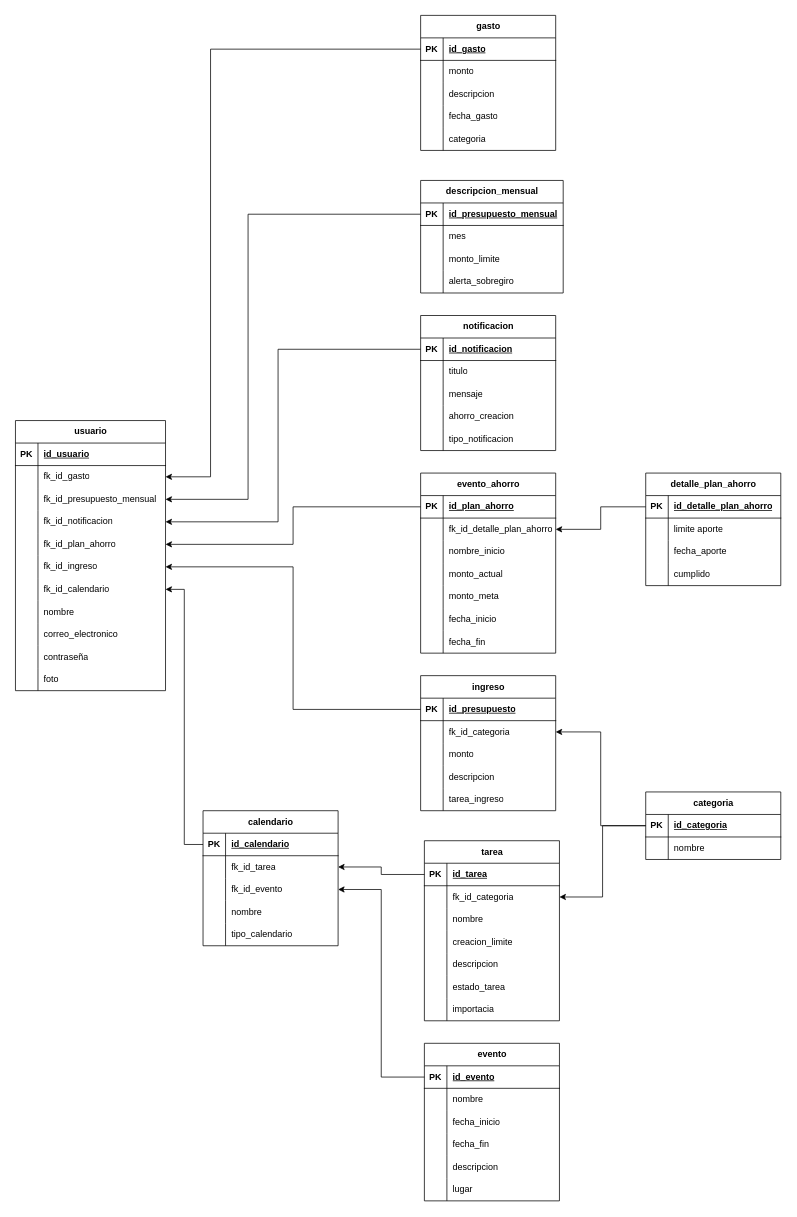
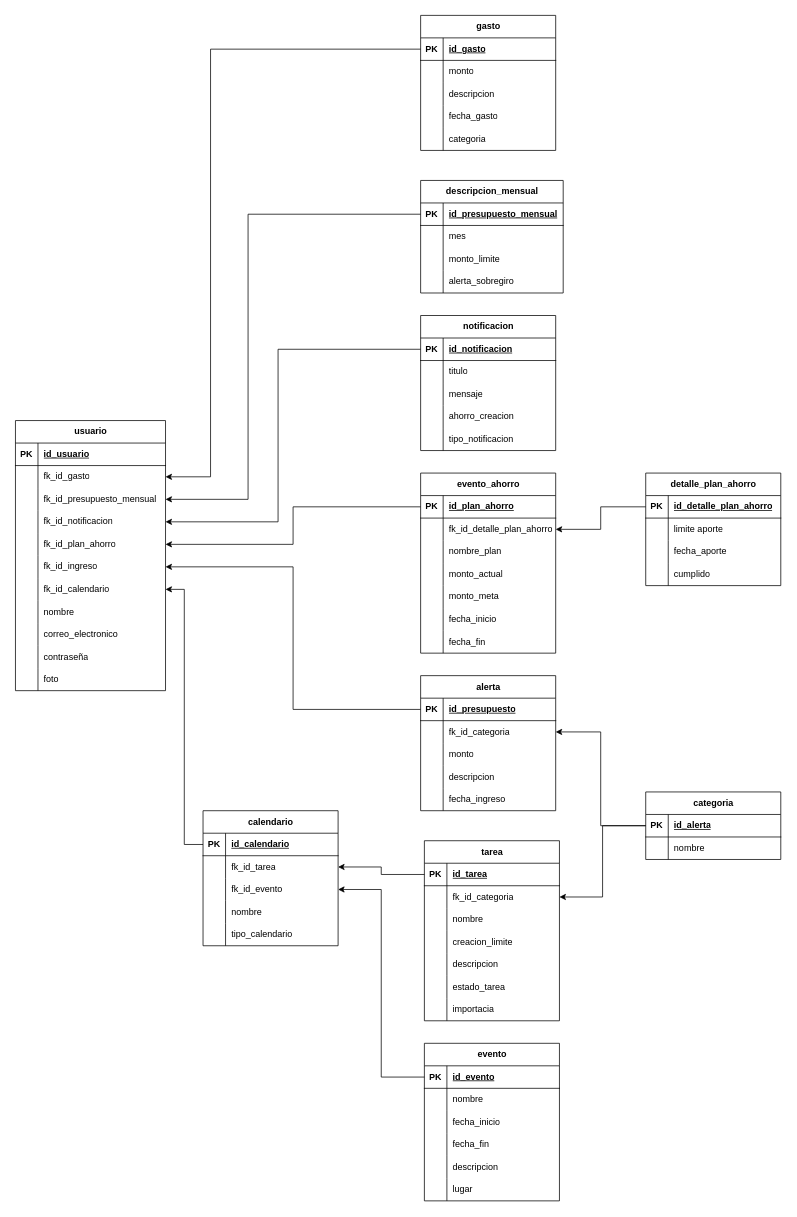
(478, 552) -> (475, 552)
(488, 687) -> (488, 687)
(480, 799) -> (480, 799)
(702, 825) -> (694, 825)
